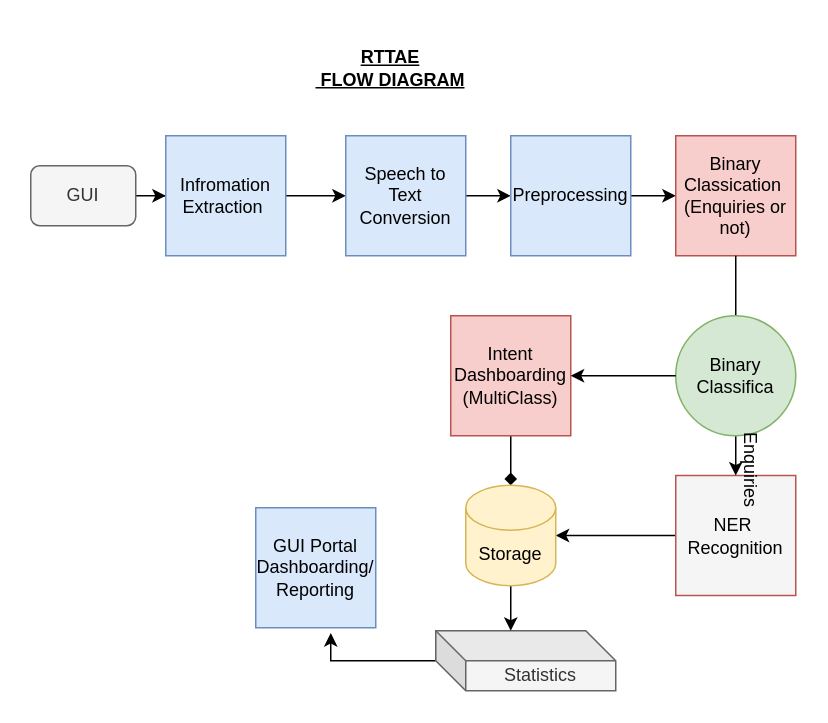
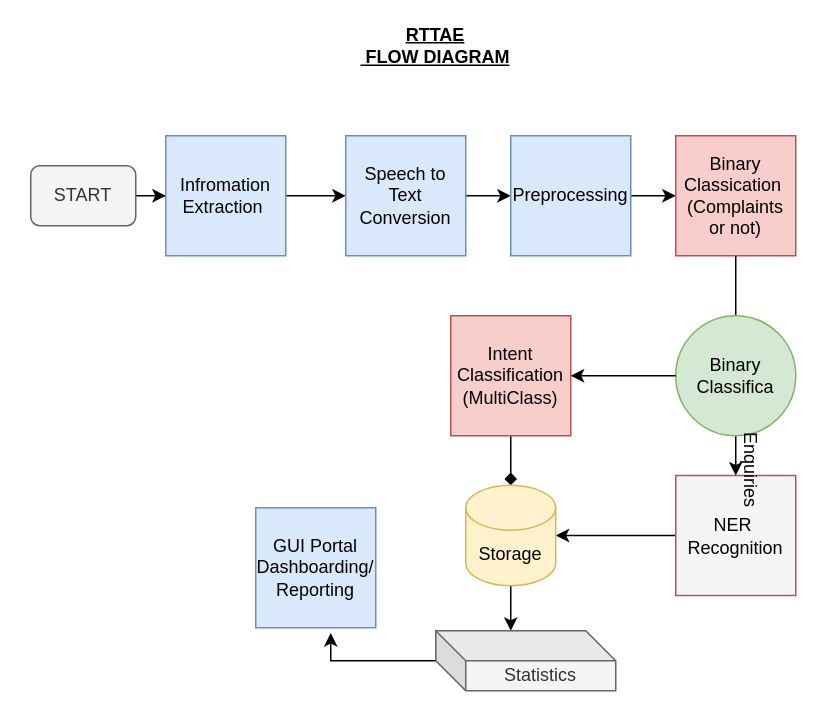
(391, 68) -> (436, 46)
(83, 196) -> (83, 196)
(736, 196) -> (736, 196)
(511, 376) -> (511, 376)
